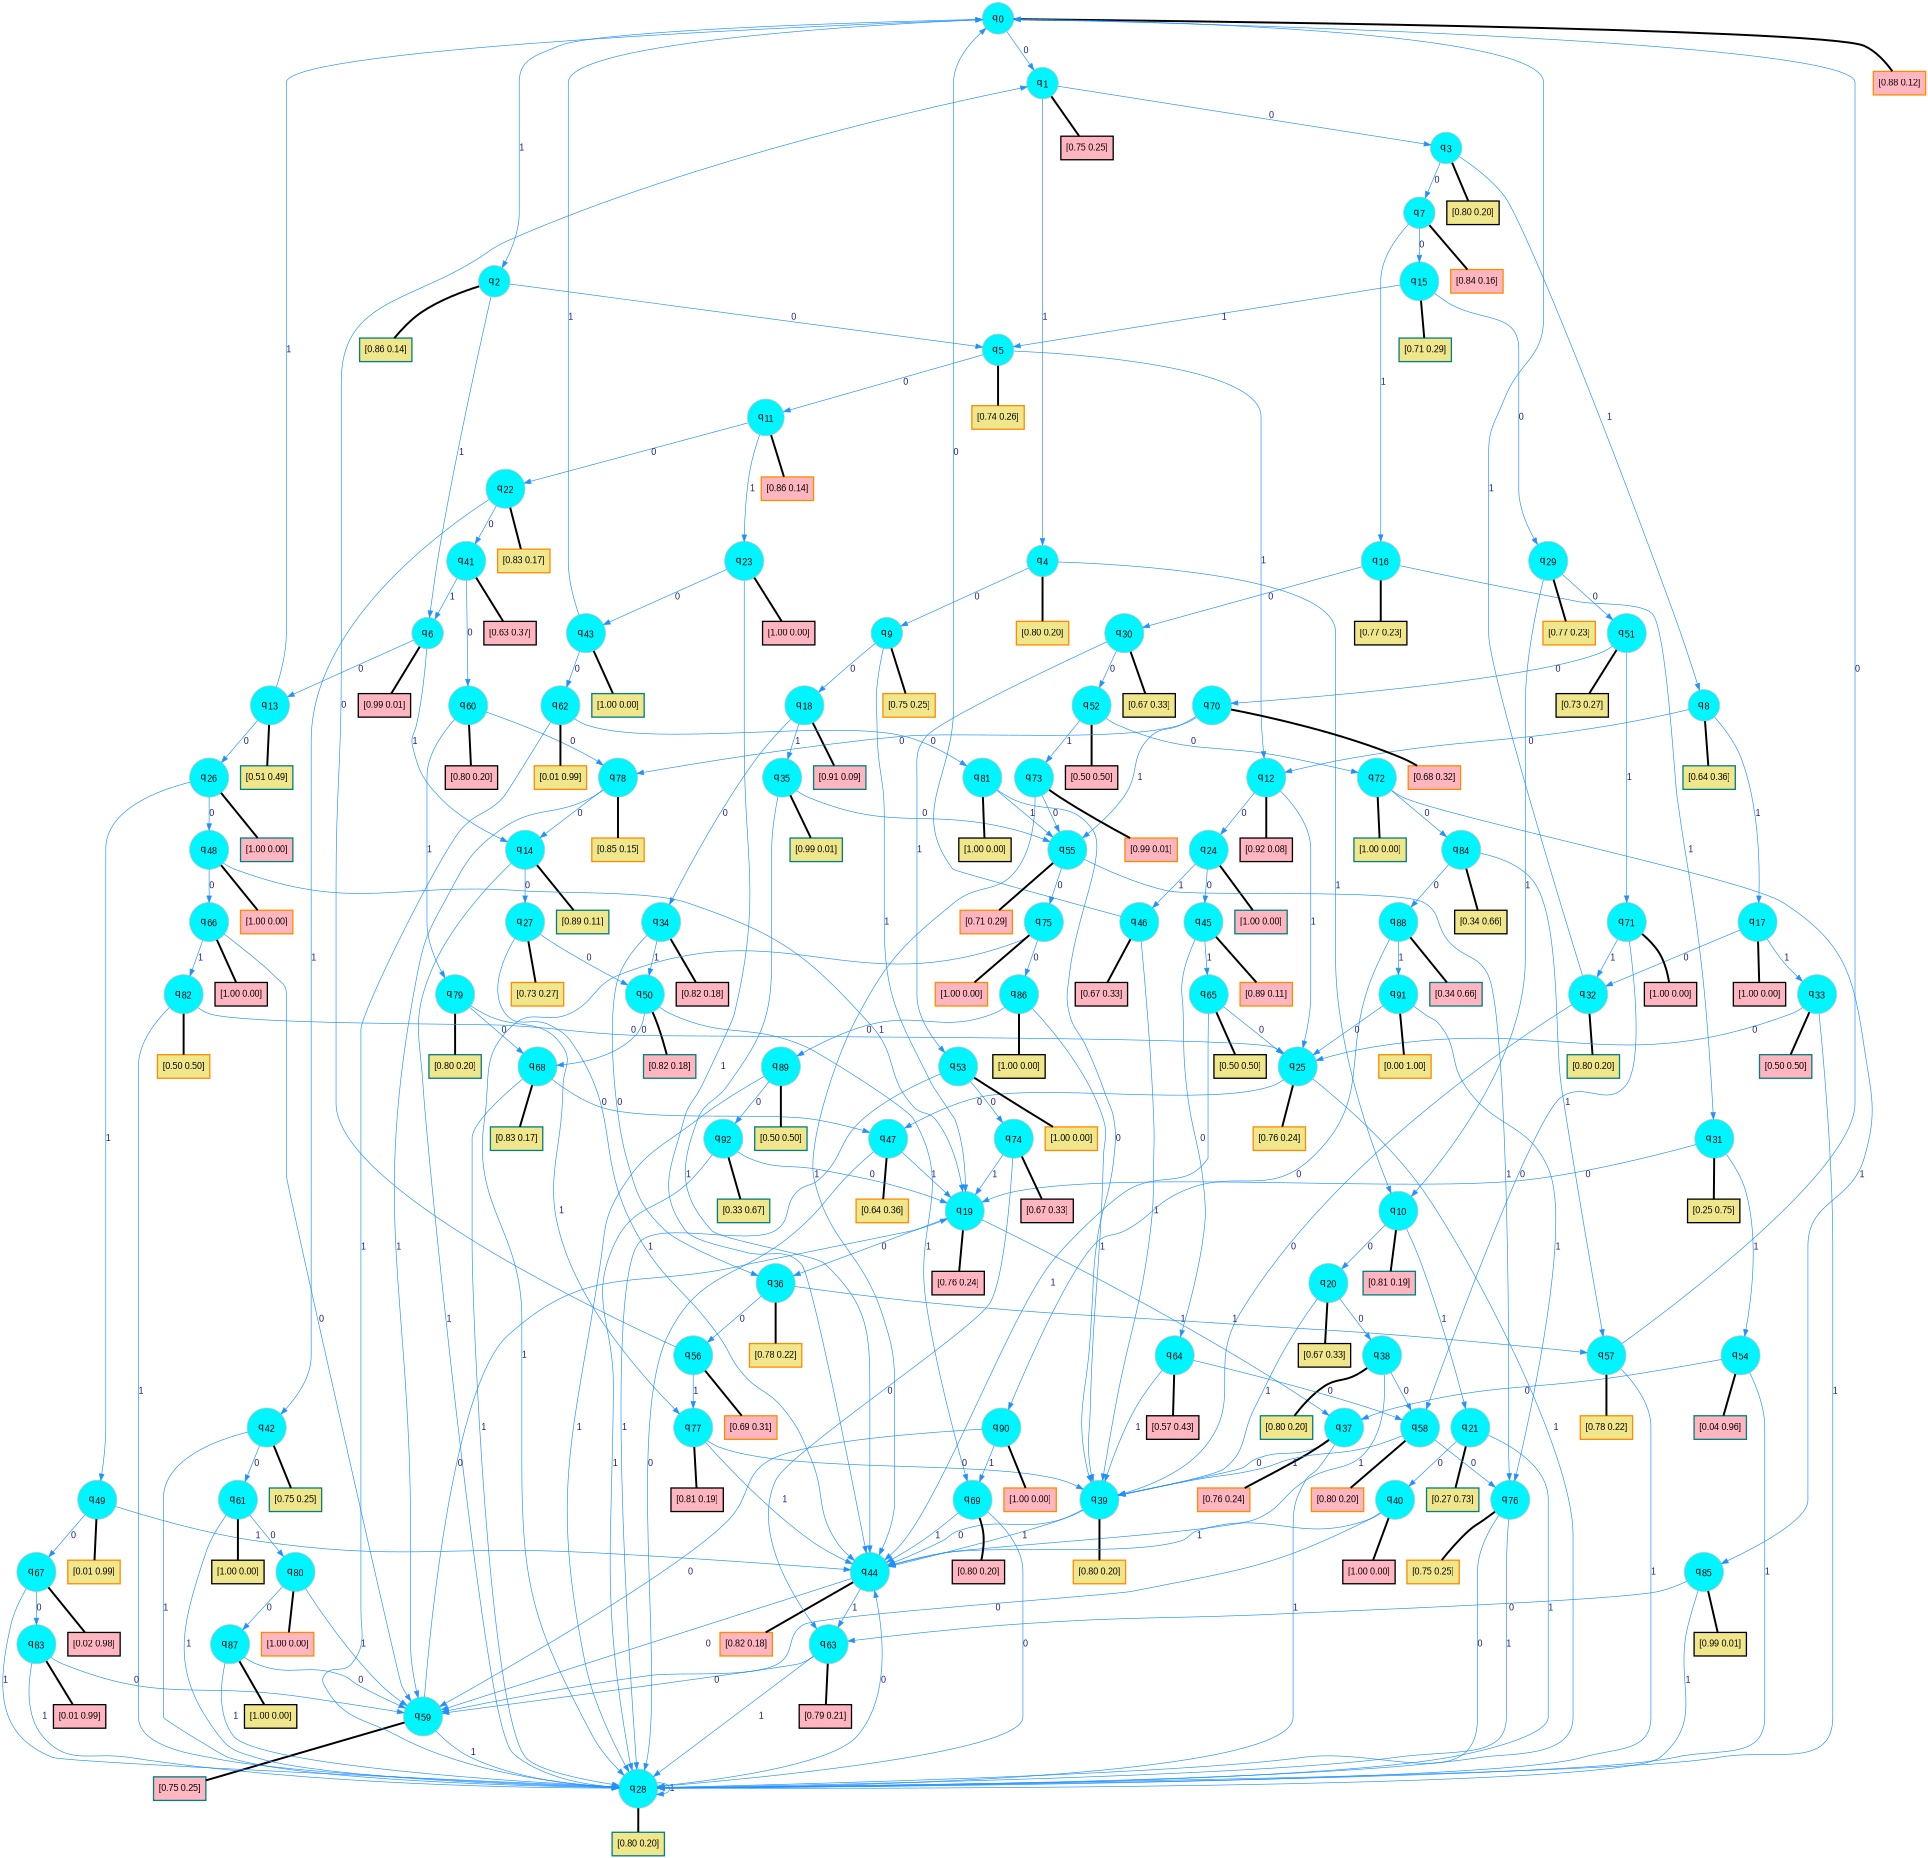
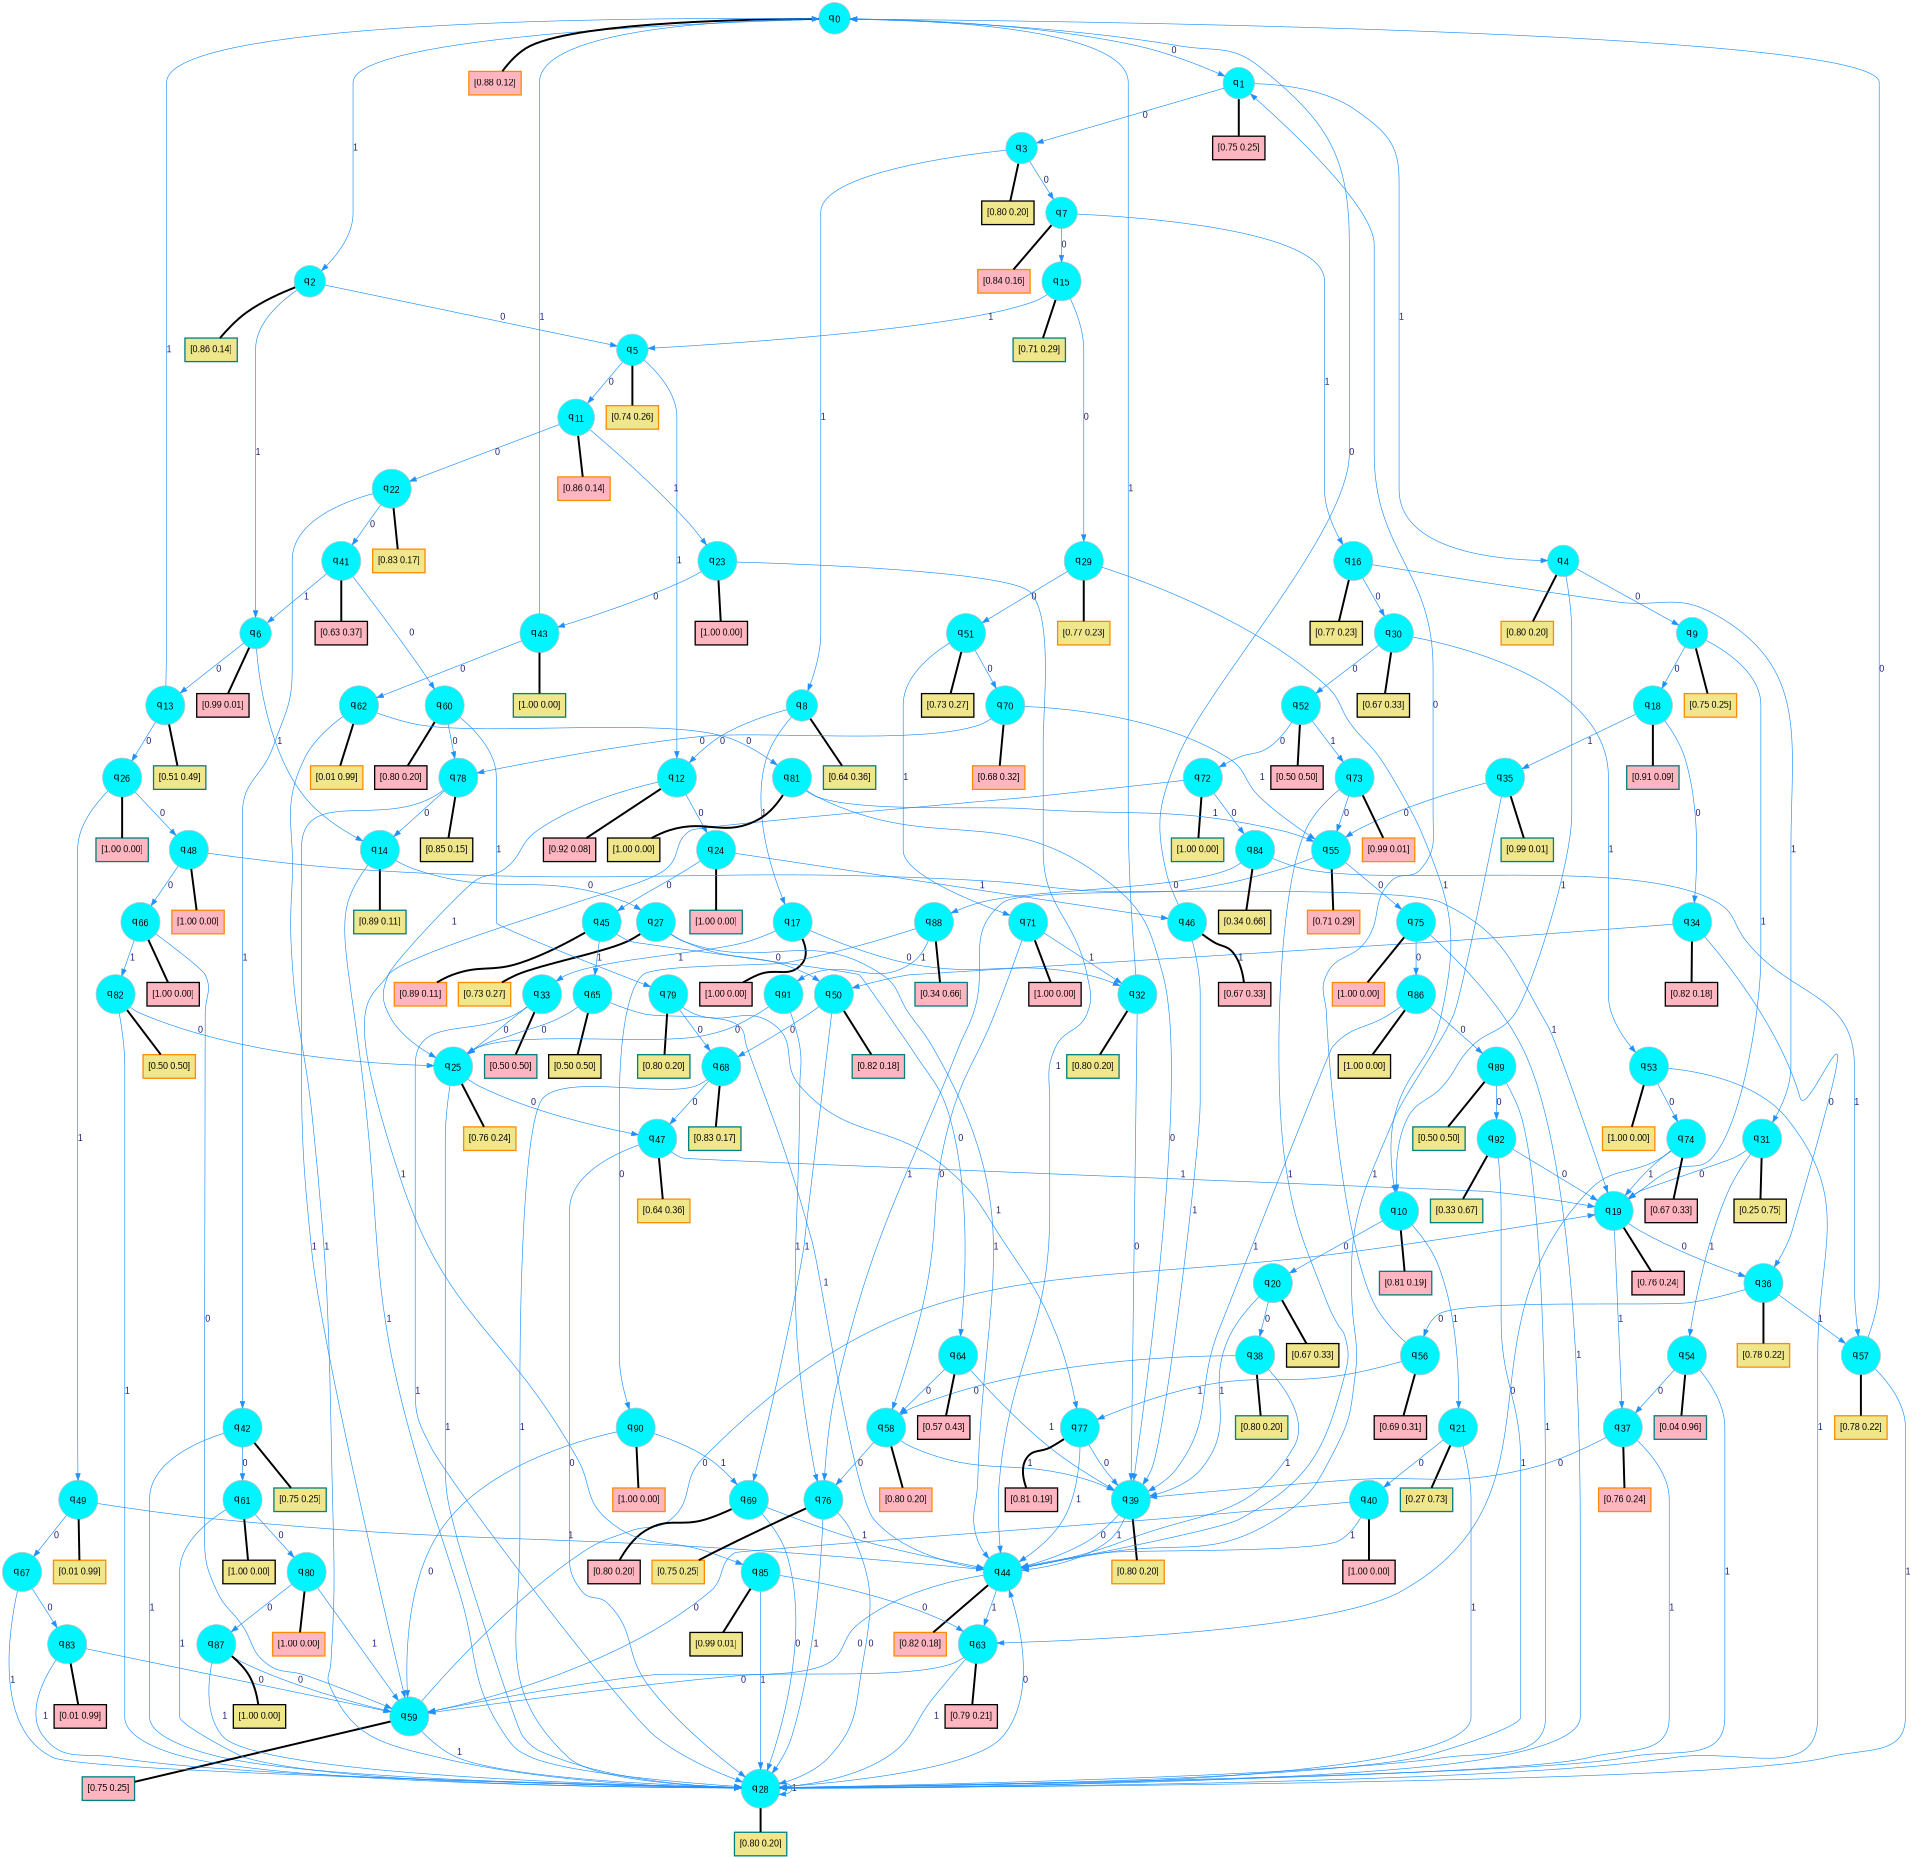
(618, 850) -> (447, 850)
(1405, 1066) -> none
(751, 1428) -> (1400, 1428)
(94, 1644) -> none
